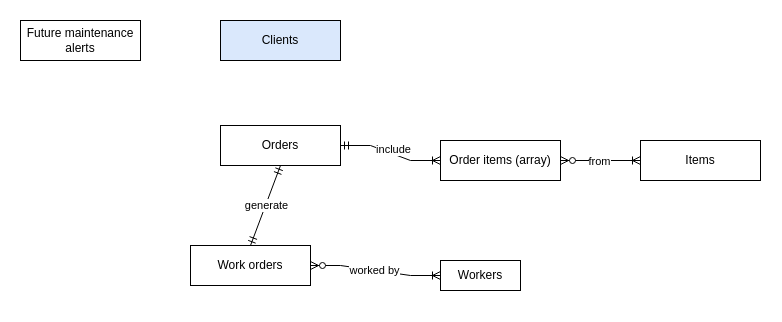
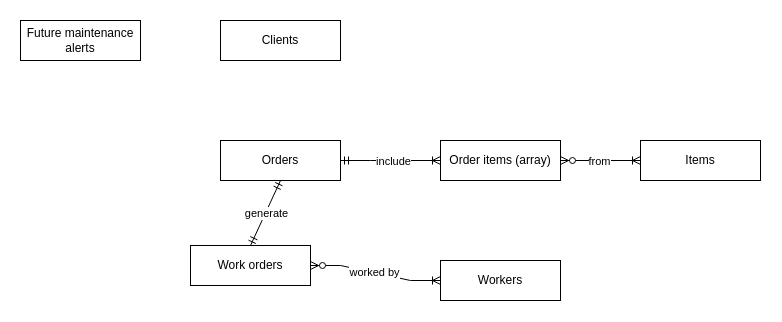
(281, 41) -> (281, 41)
(281, 146) -> (281, 161)
(481, 276) -> (501, 281)
